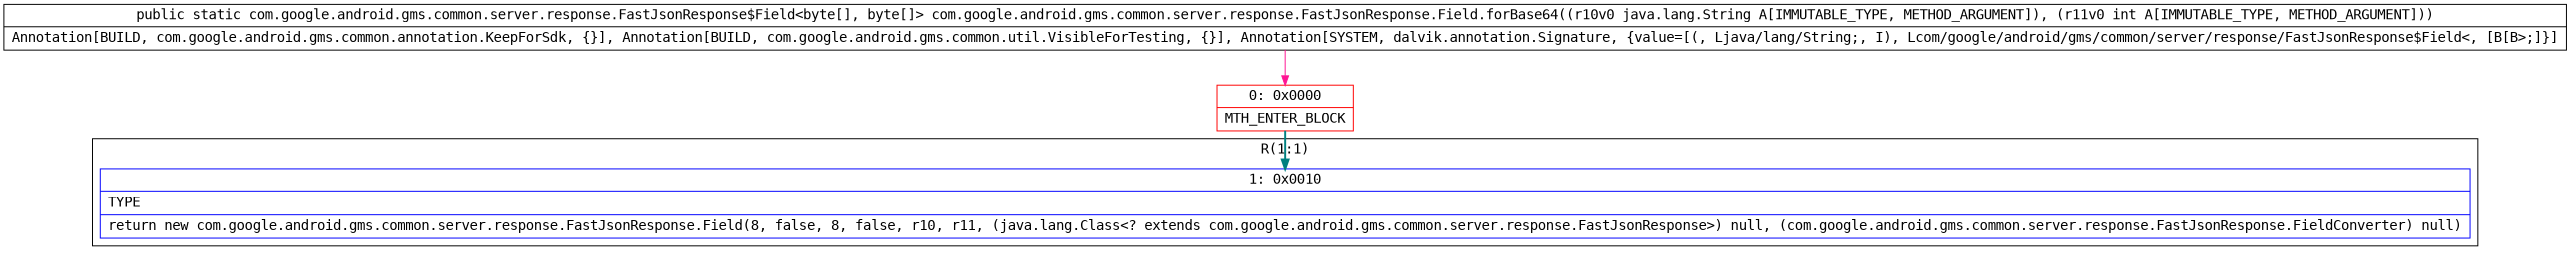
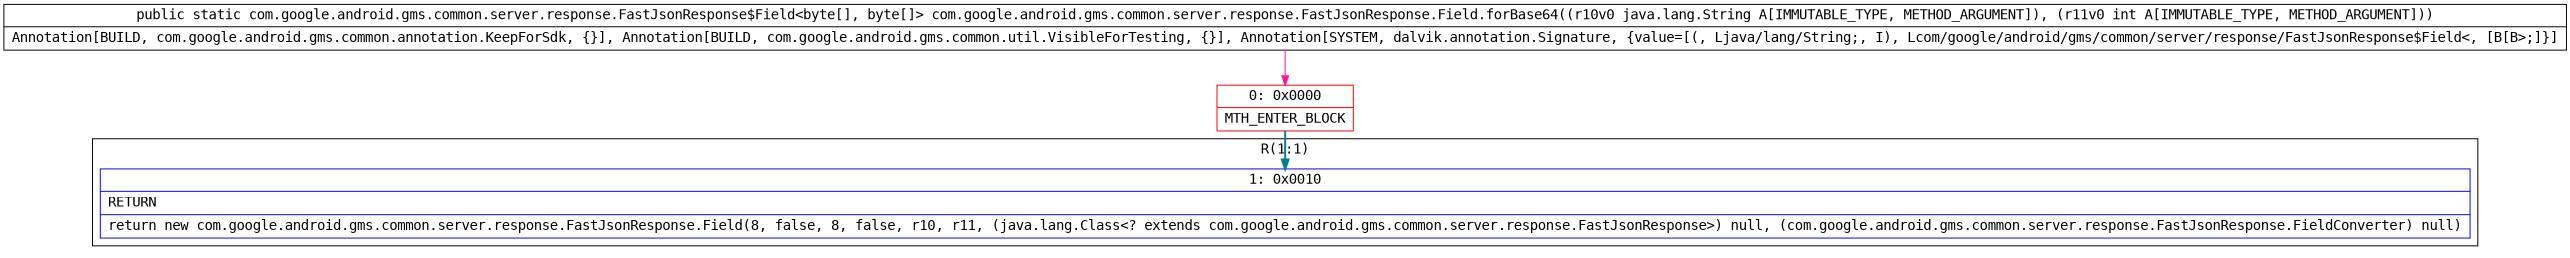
(125, 203) -> (132, 203)
